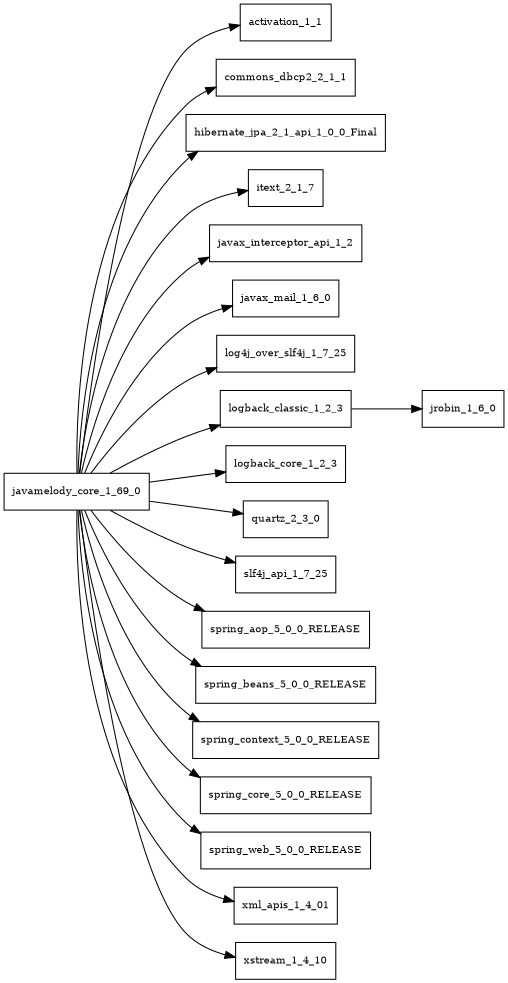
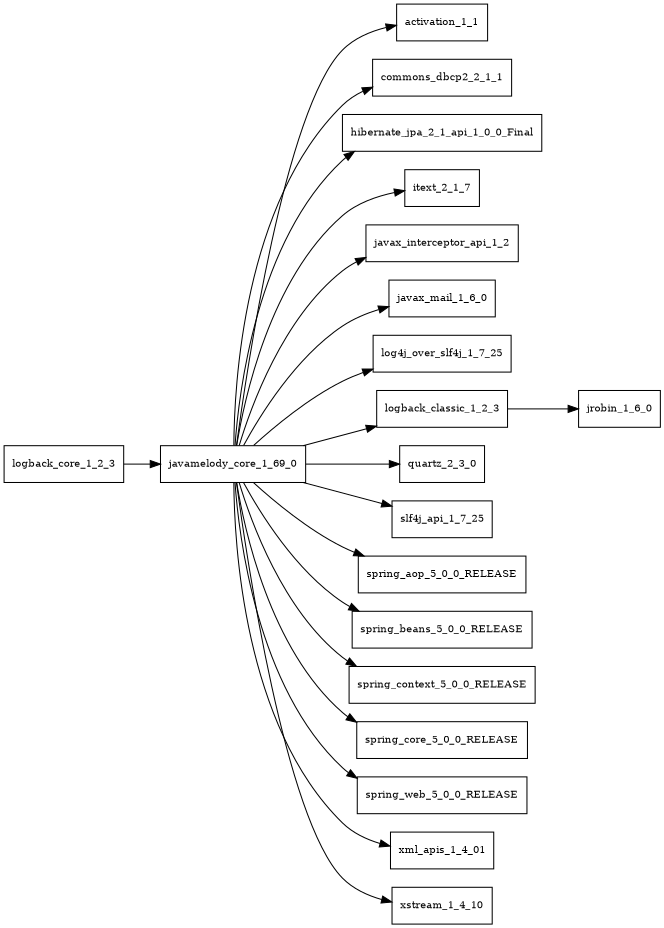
(182, 478) -> (137, 464)
